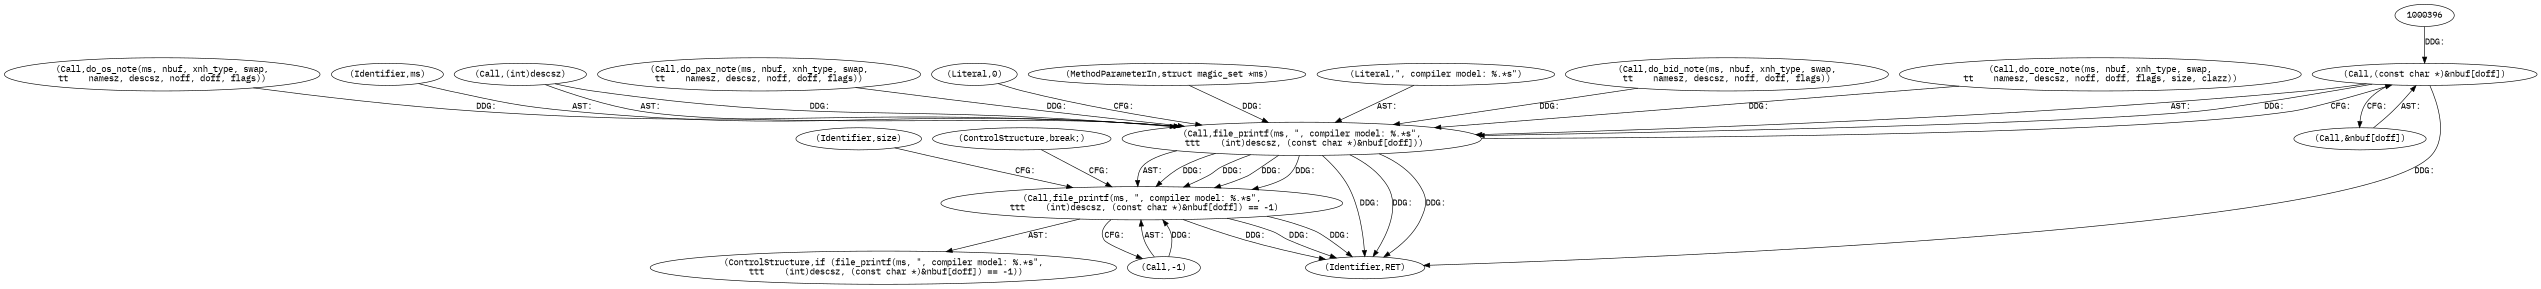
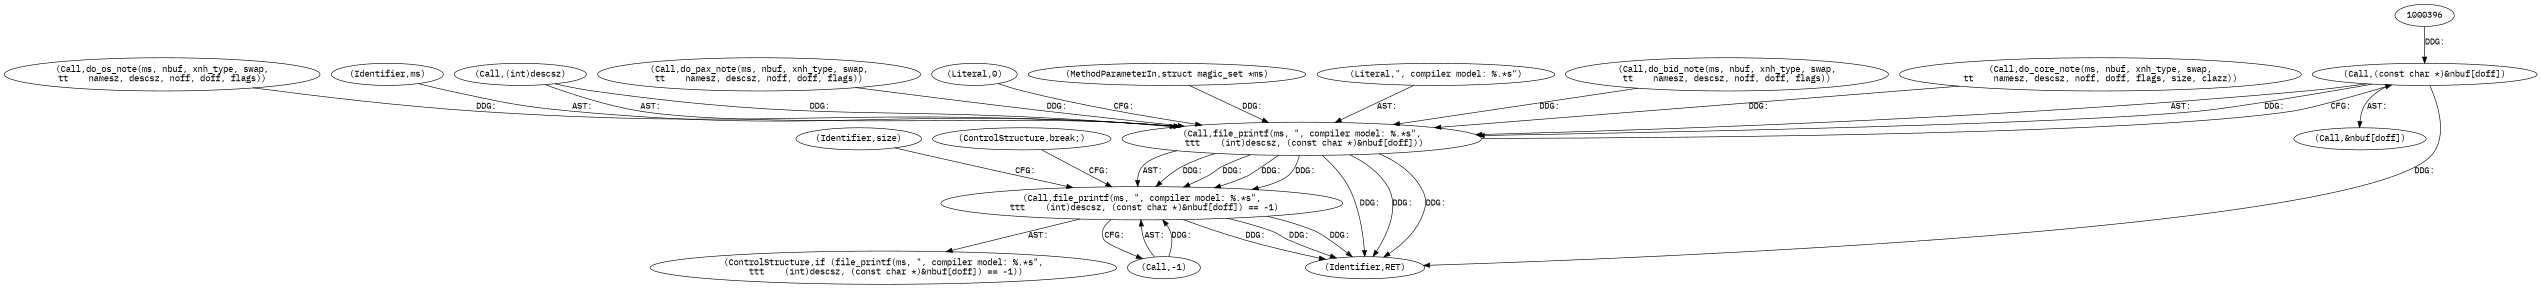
(2380, 107) -> (2380, 107)
(2394, 110) -> none
